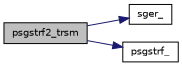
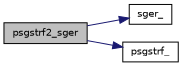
(46, 33) -> (46, 33)
